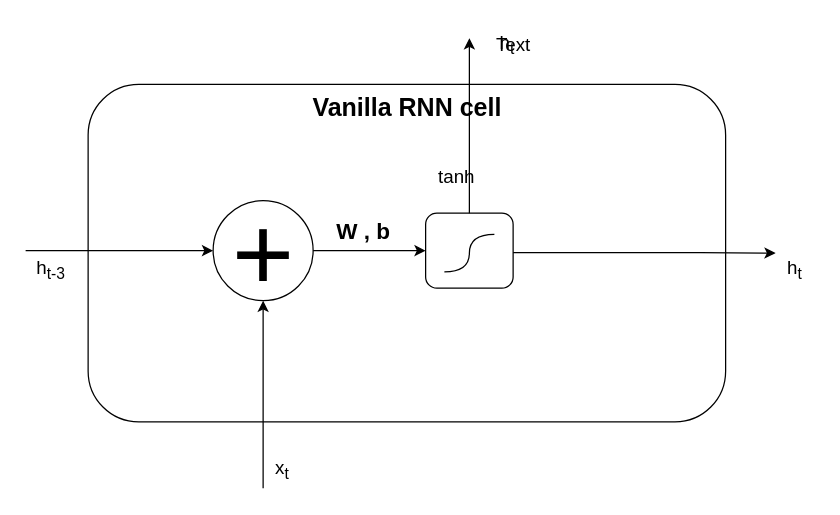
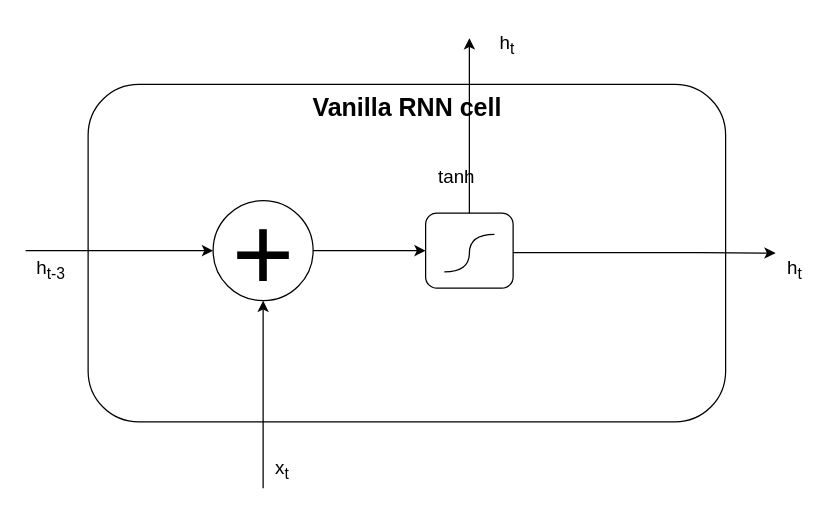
(513, 44) -> none
(363, 232) -> none
